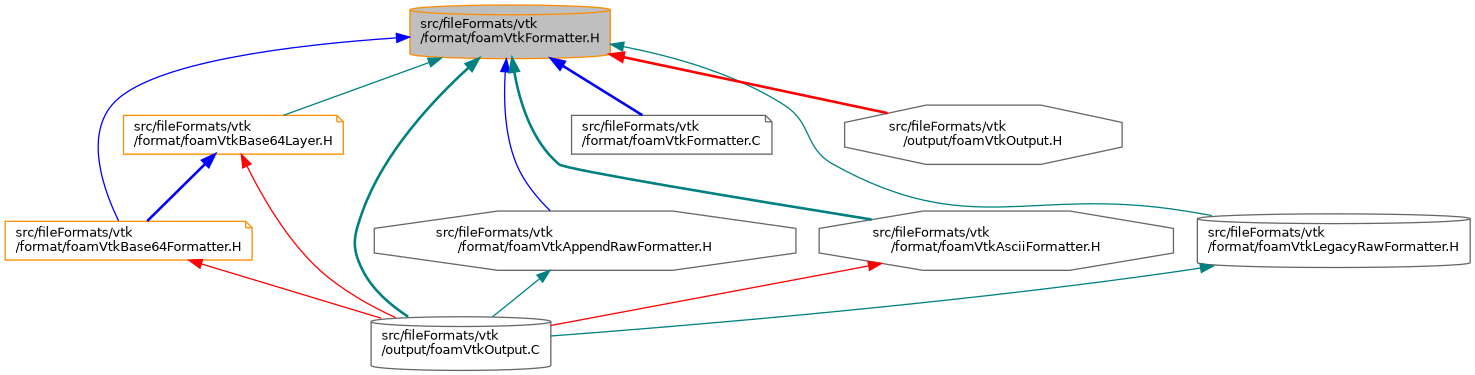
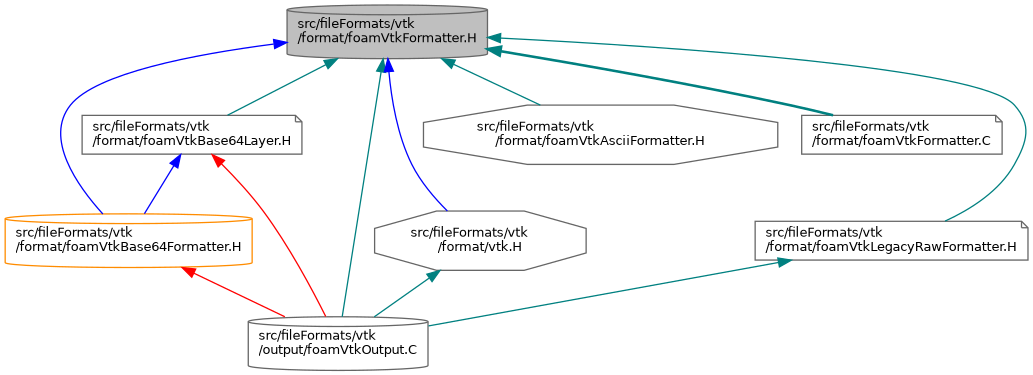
(510, 32) -> (387, 32)
(602, 90) -> (667, 81)
(233, 135) -> (192, 135)
(983, 135) -> none
(663, 185) -> (497, 85)
(373, 187) -> (362, 194)
(176, 193) -> (159, 190)
(129, 241) -> (129, 241)
(585, 241) -> (480, 241)
(1334, 241) -> (892, 241)
(710, 296) -> none
